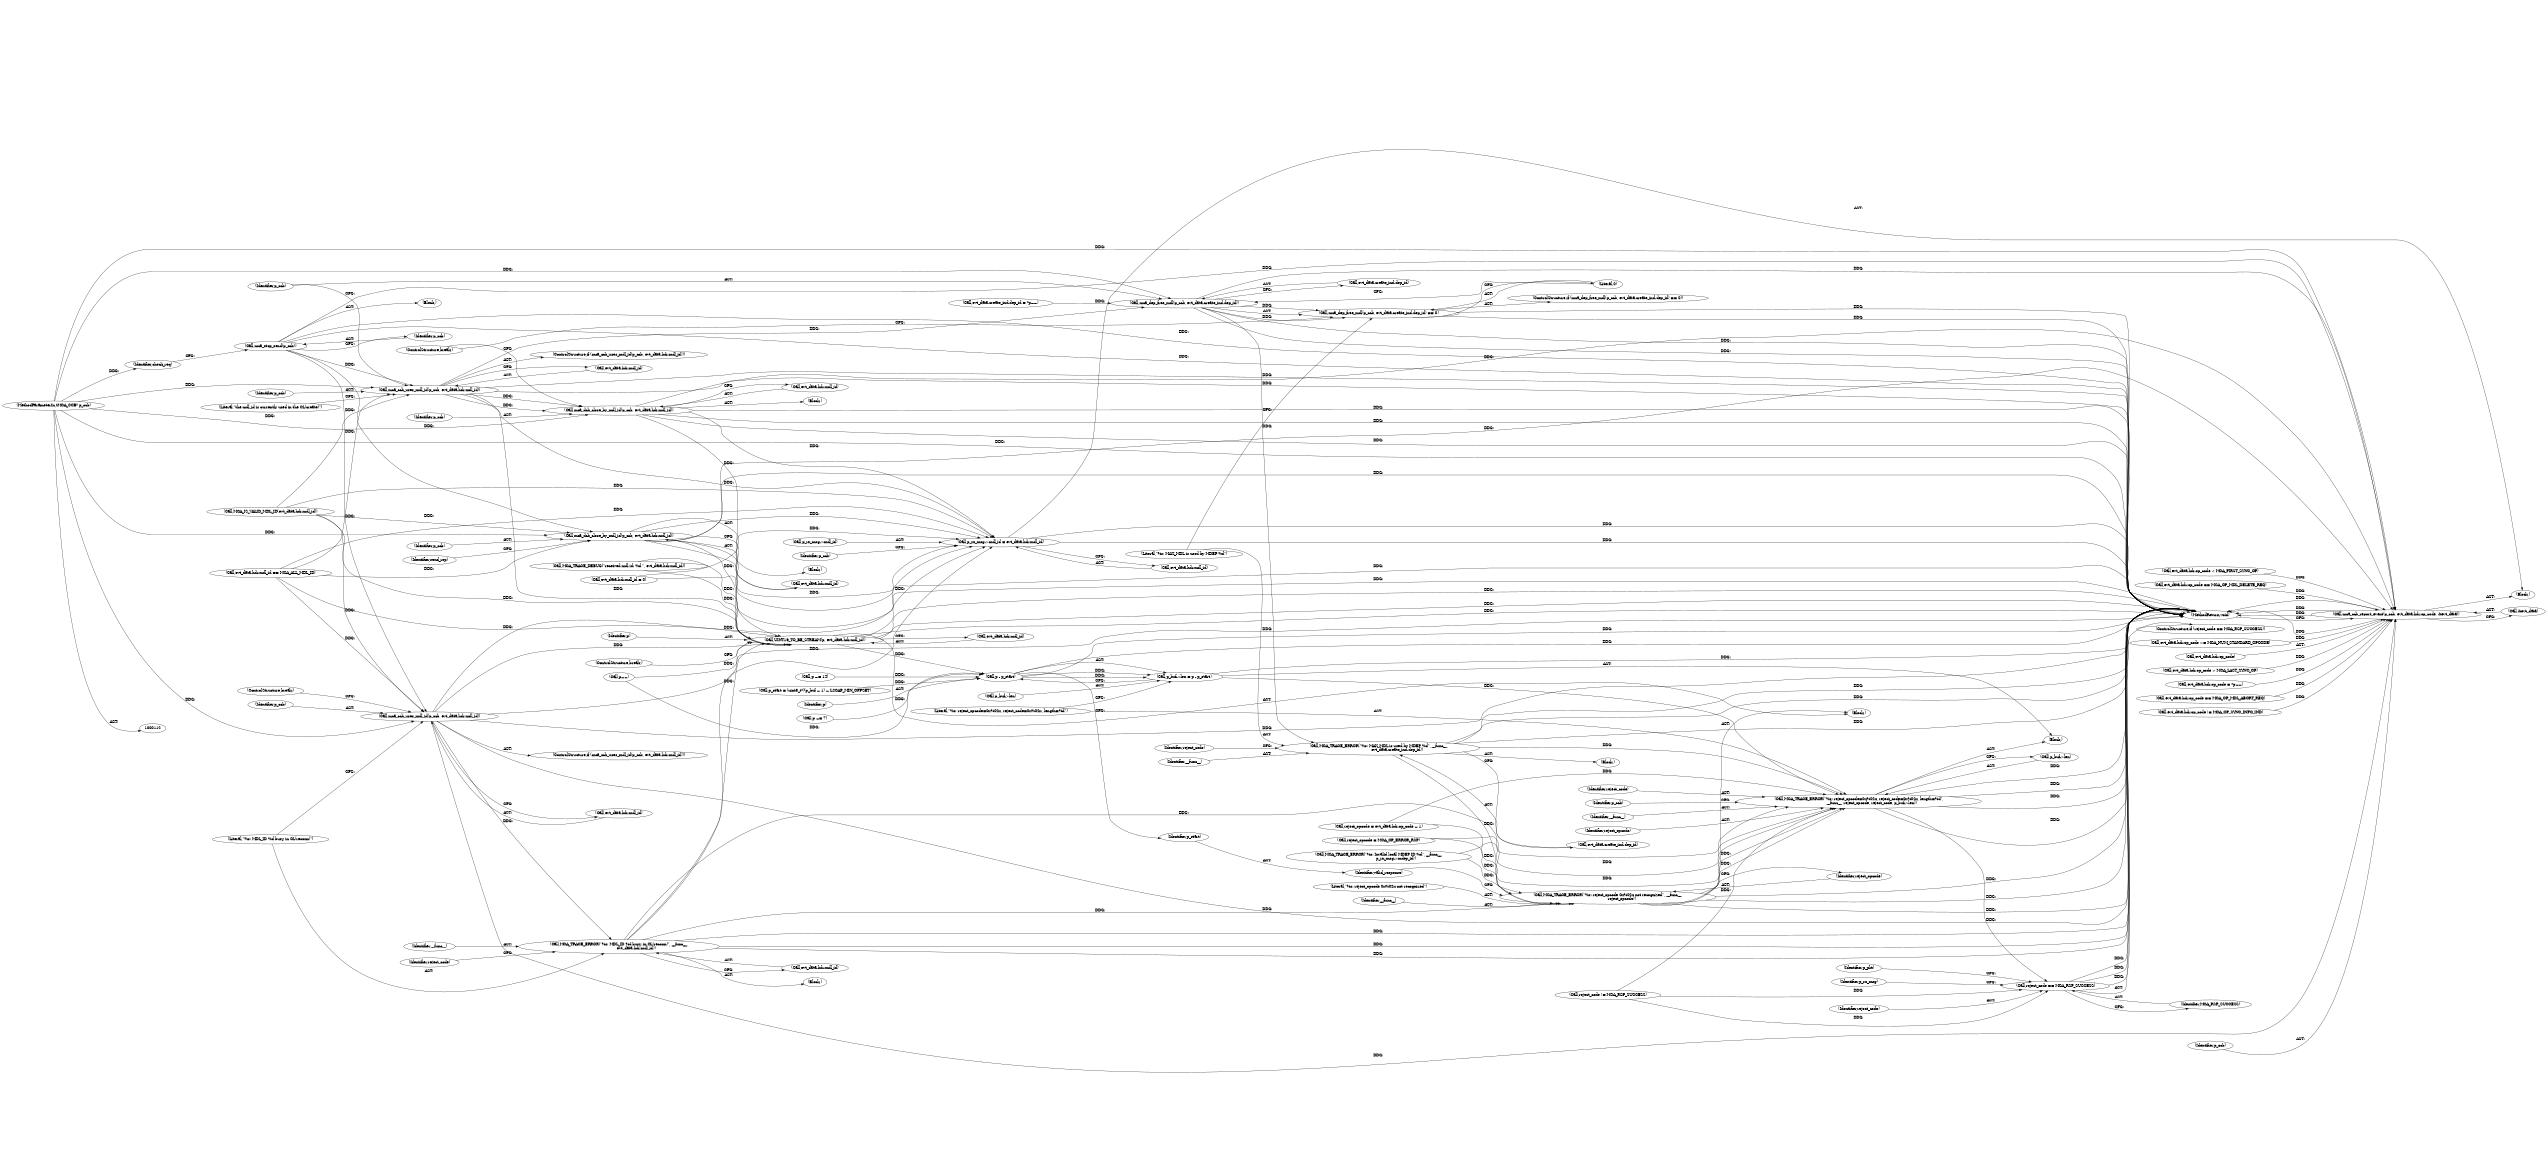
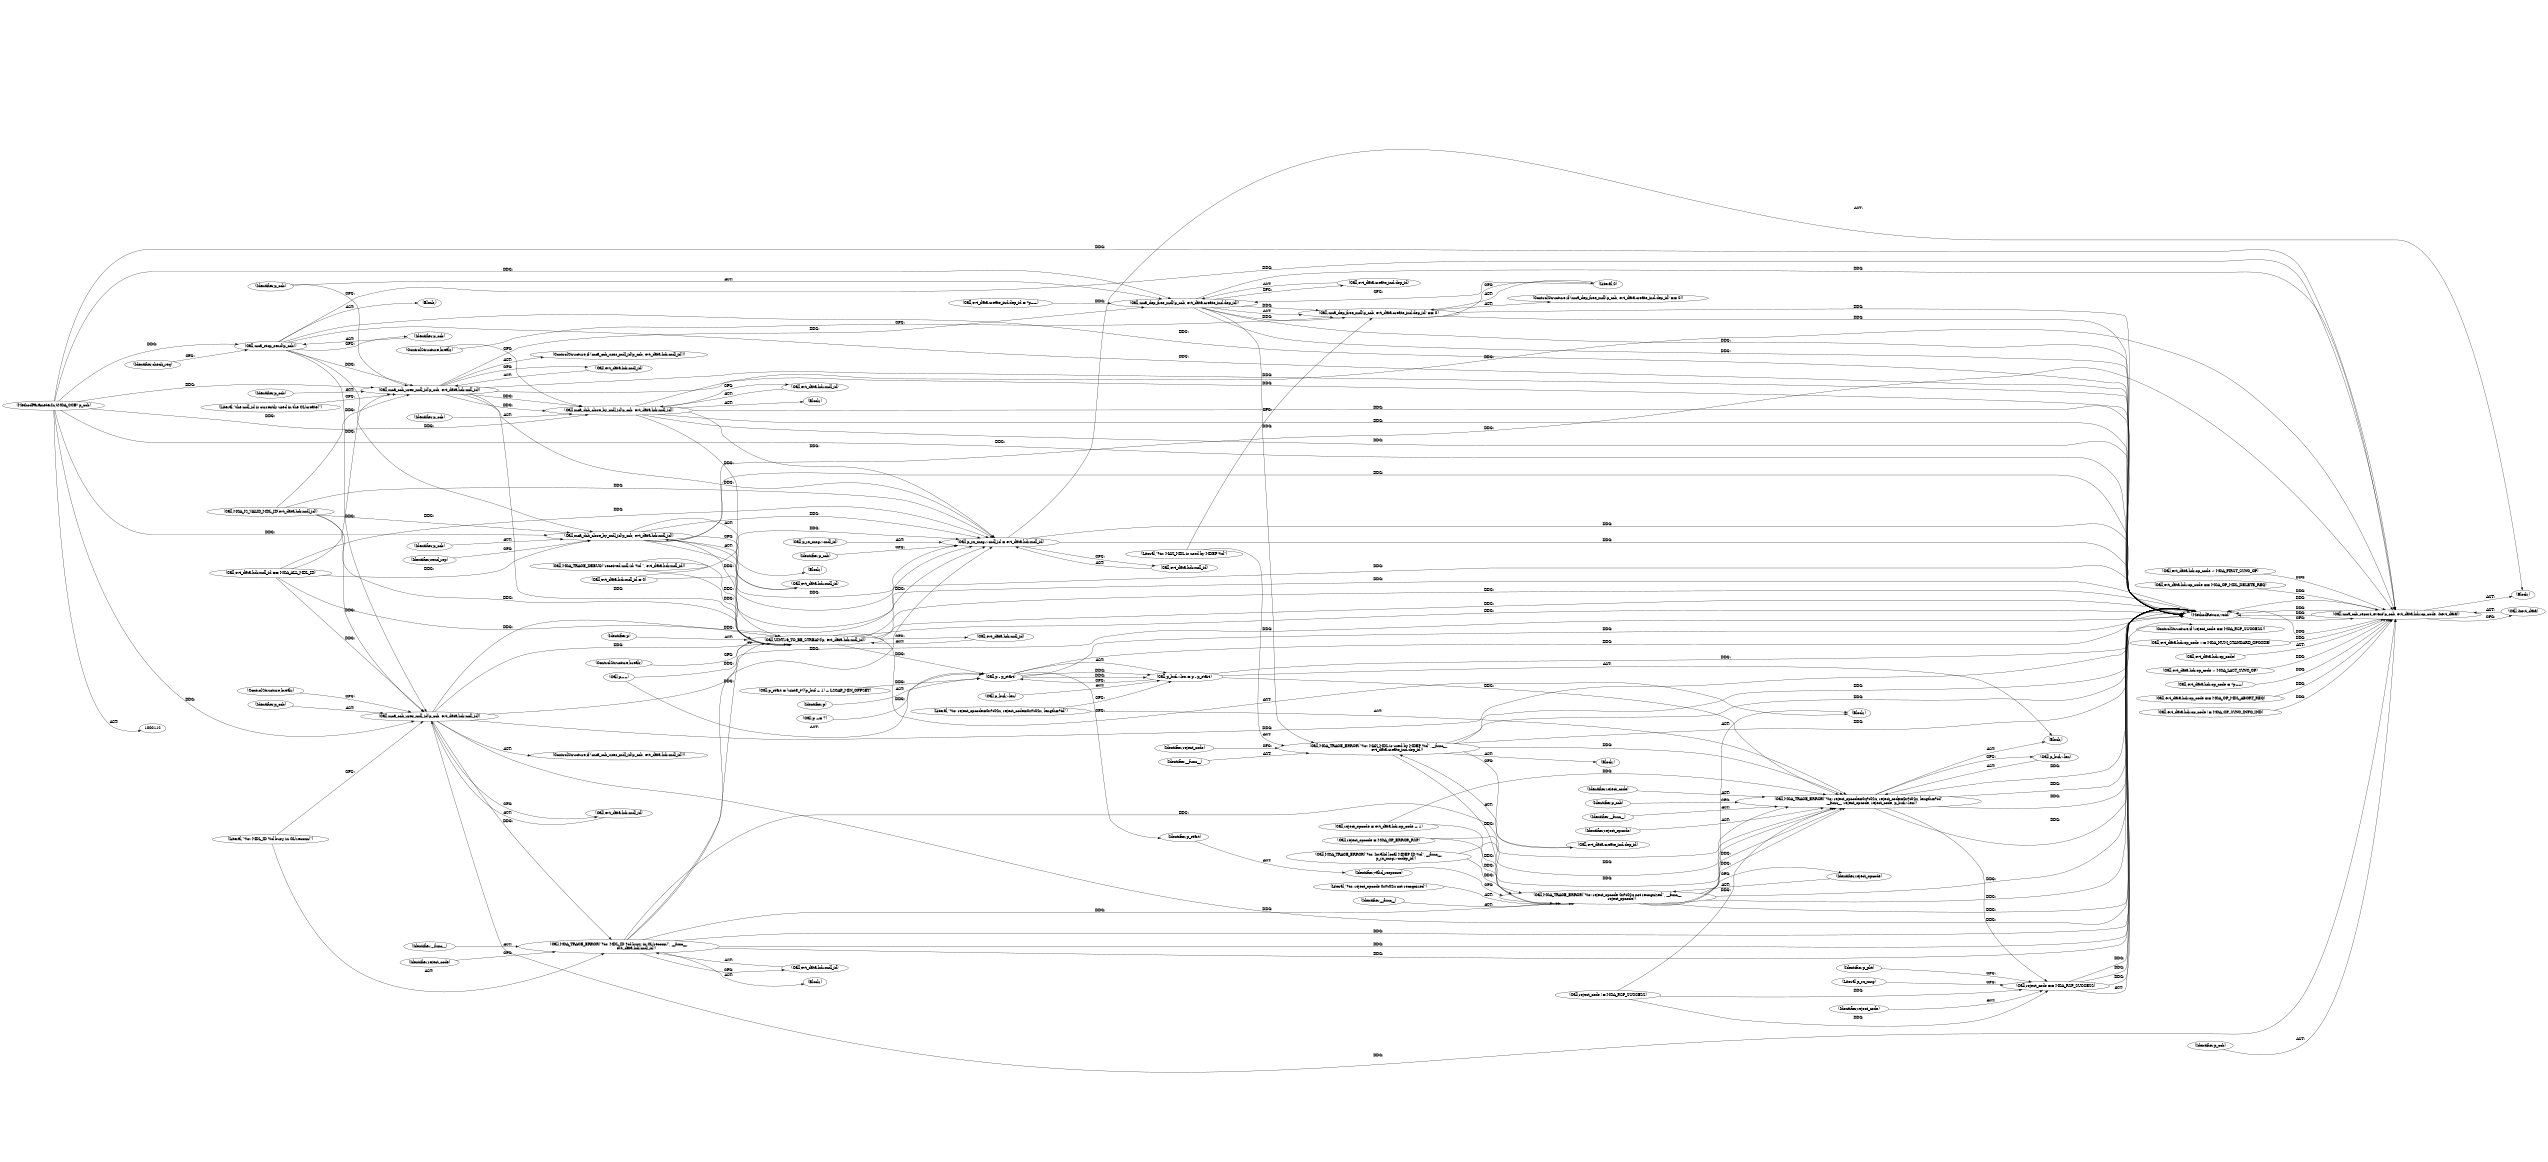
(97, 383) -> (140, 353)
(815, 677) -> none
(815, 727) -> (815, 727)
(1859, 982) -> (1859, 982)
(2210, 1005) -> none
